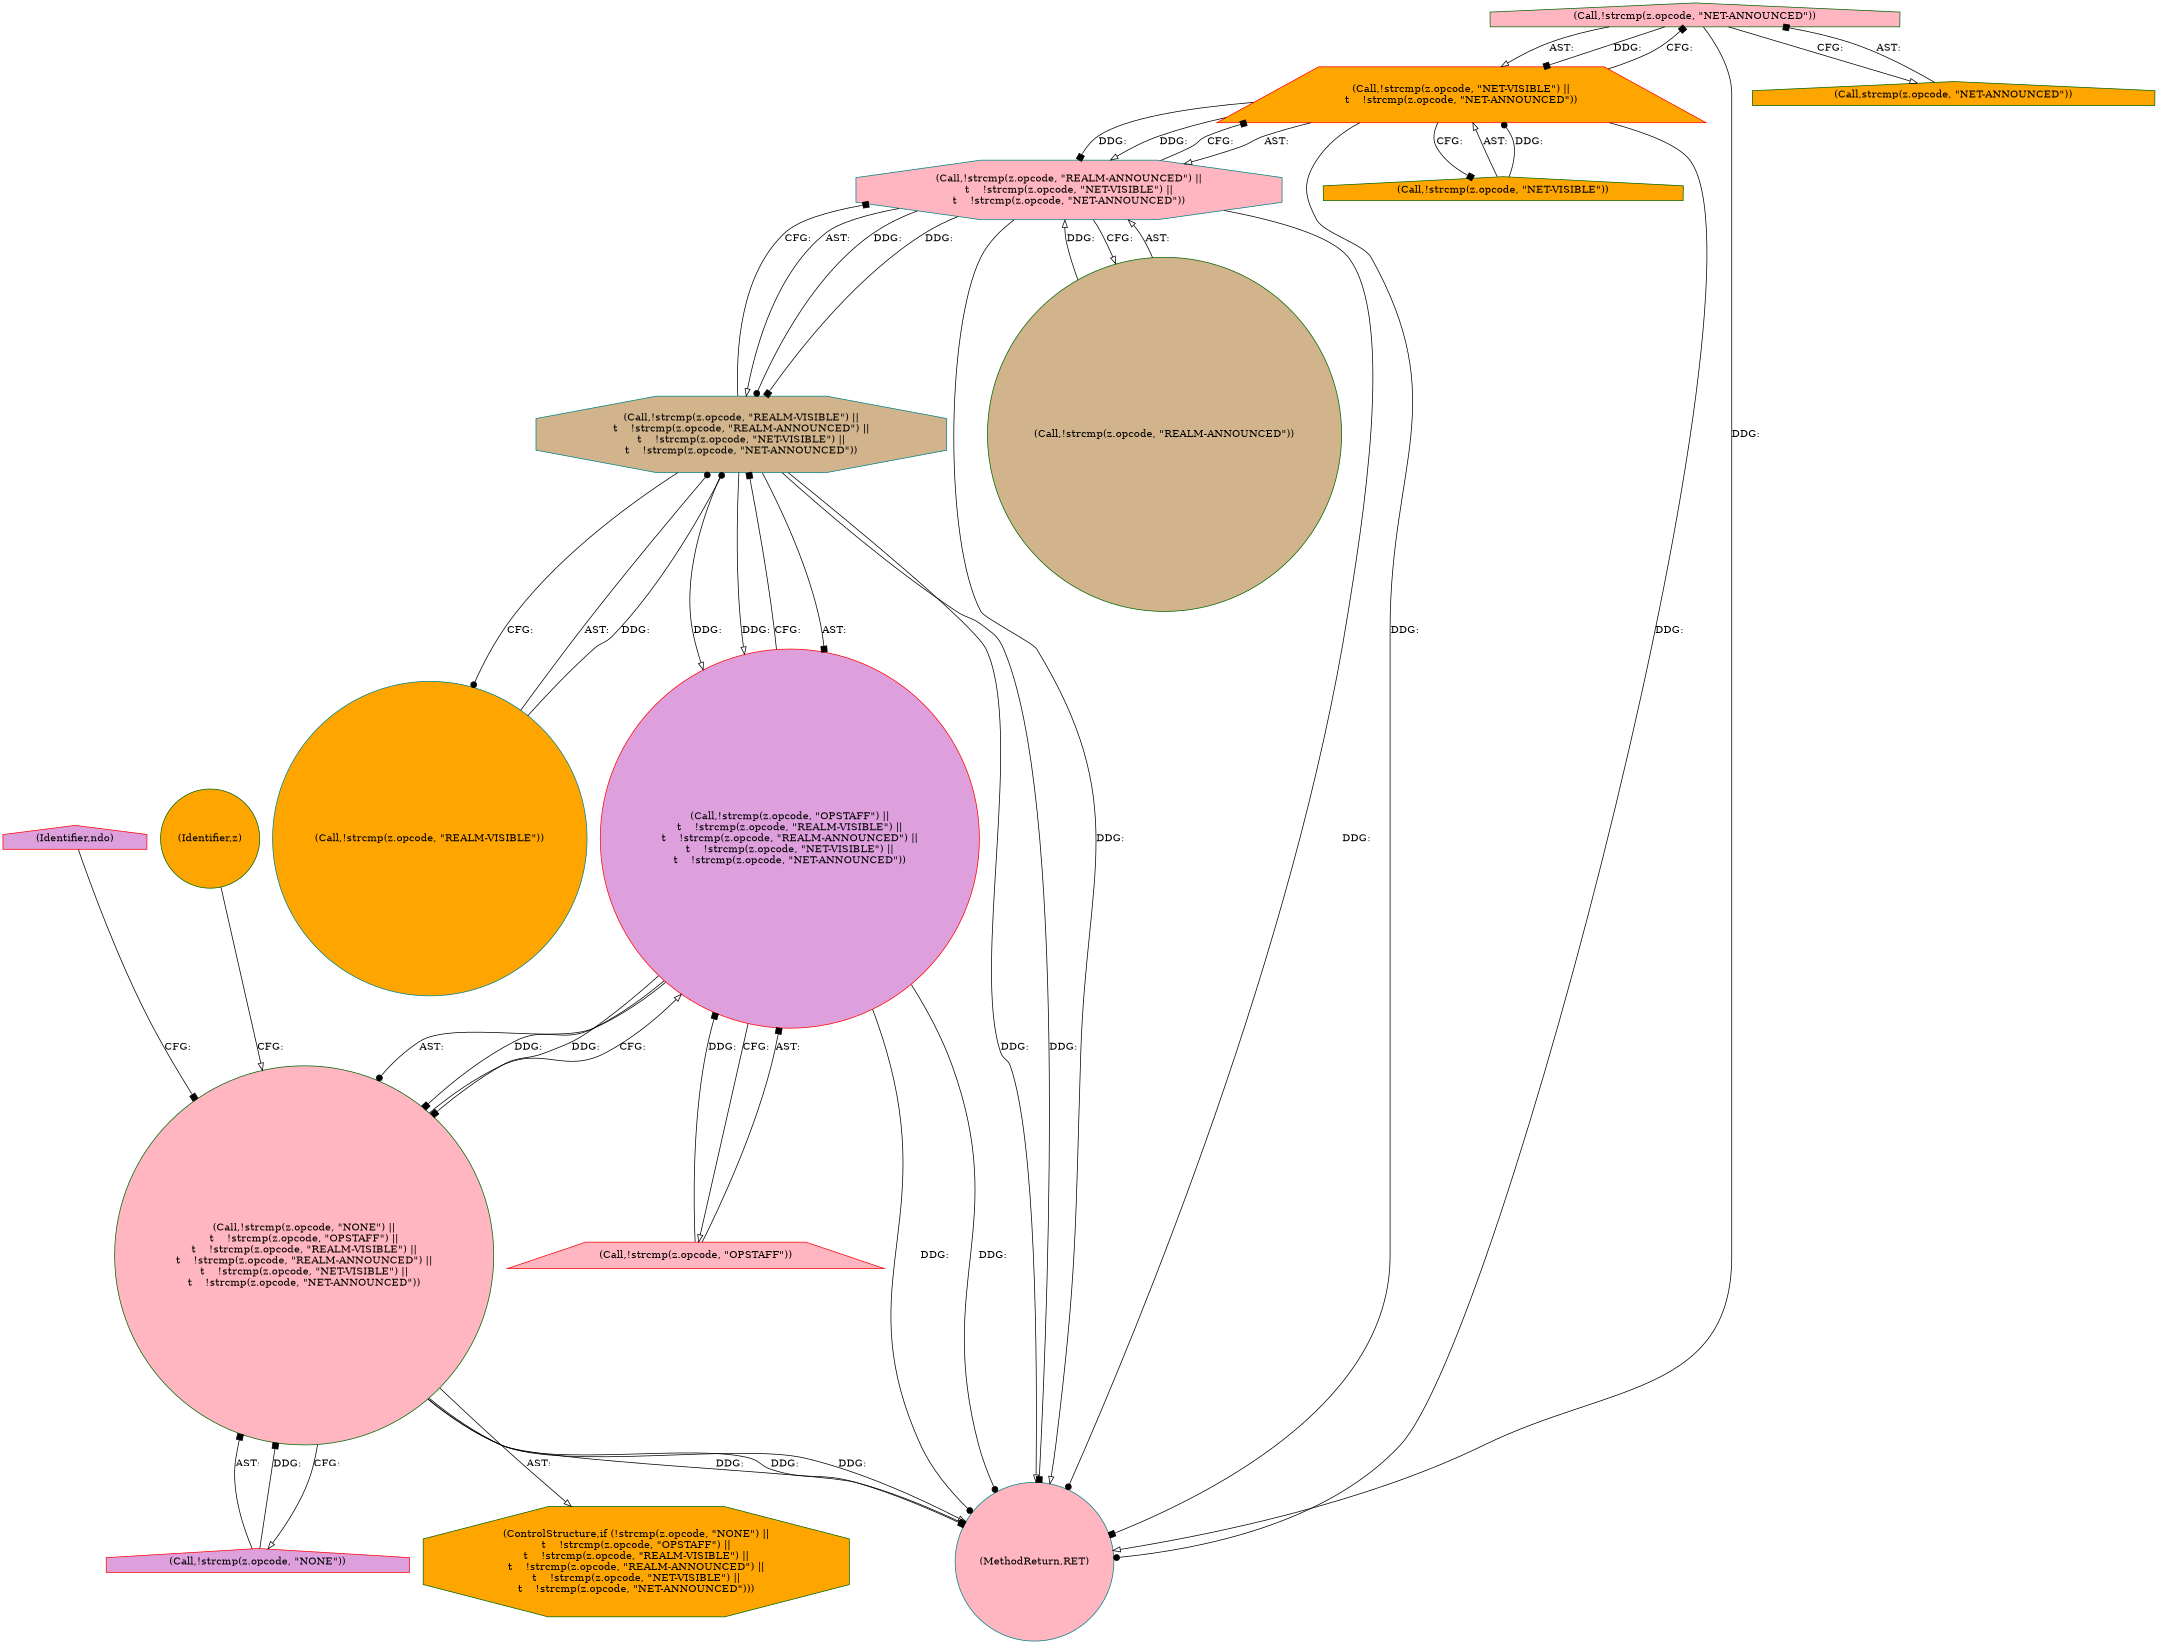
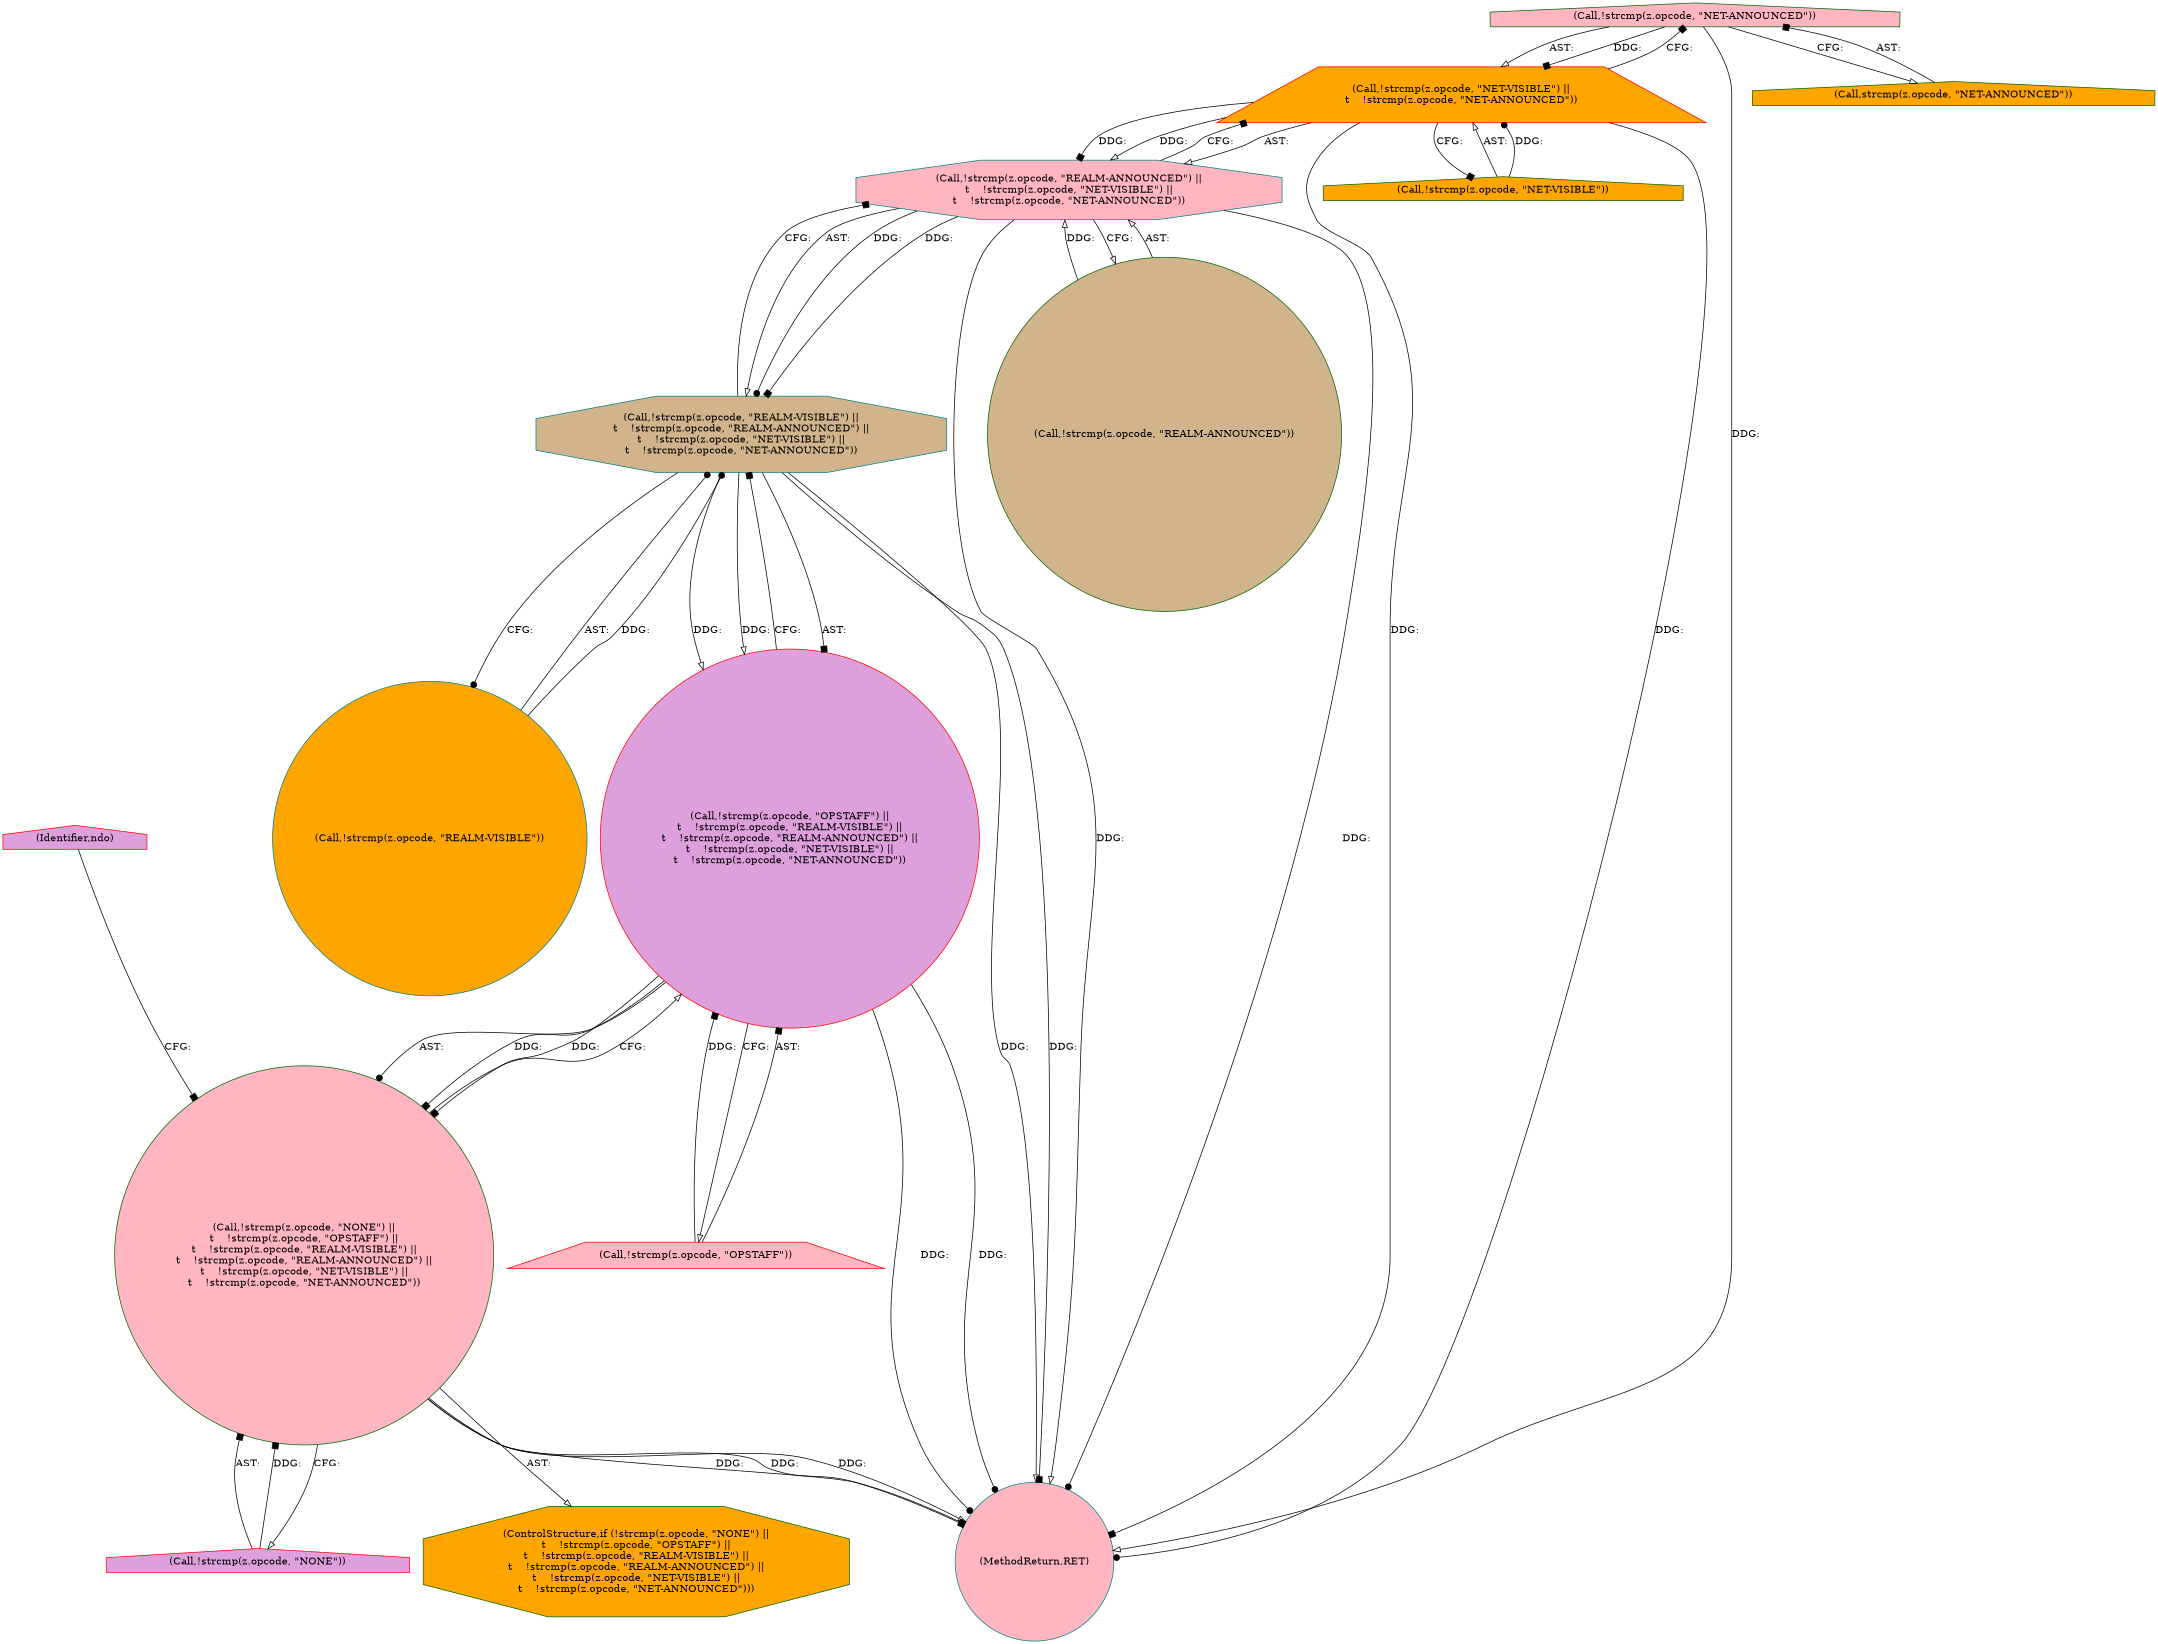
(210, 839) -> none
